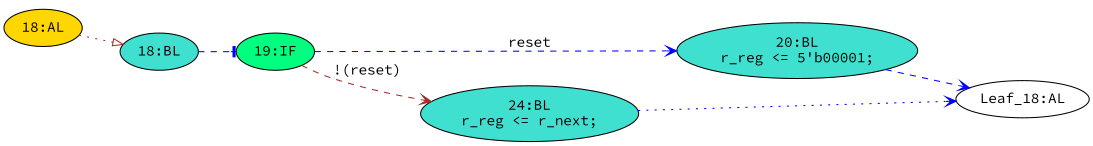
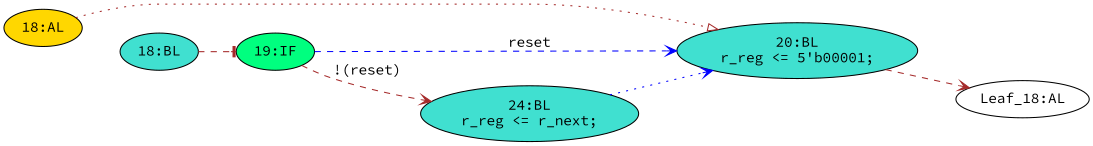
(96, 39) -> (392, 4)
(215, 52) -> (215, 52)
(922, 78) -> (922, 78)
(792, 106) -> (656, 84)
